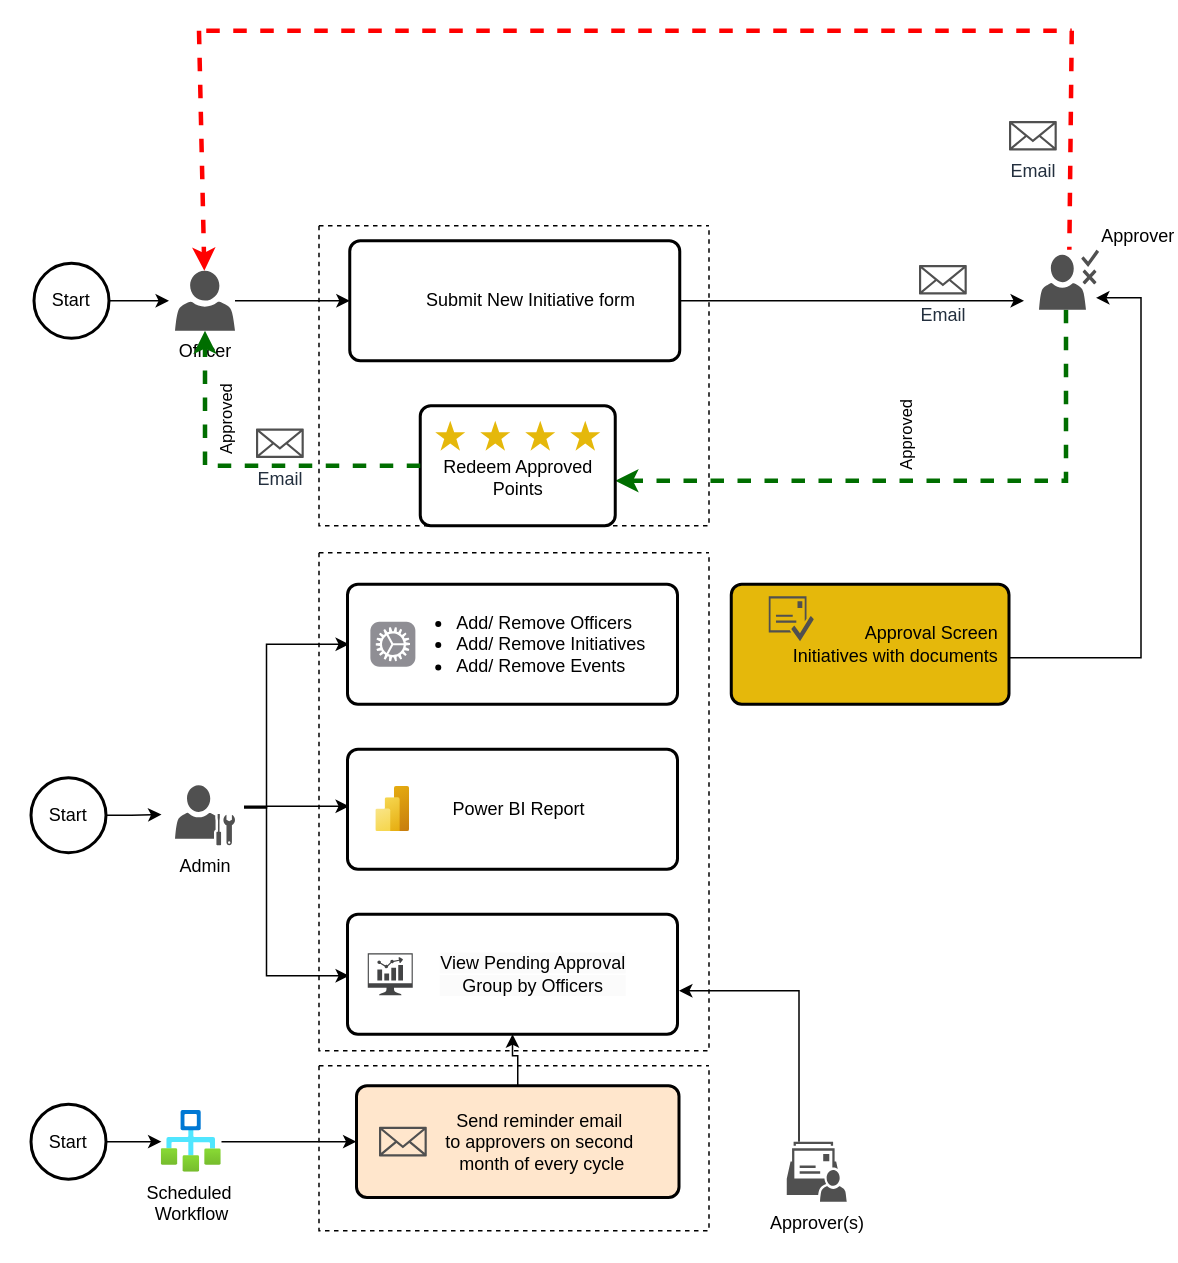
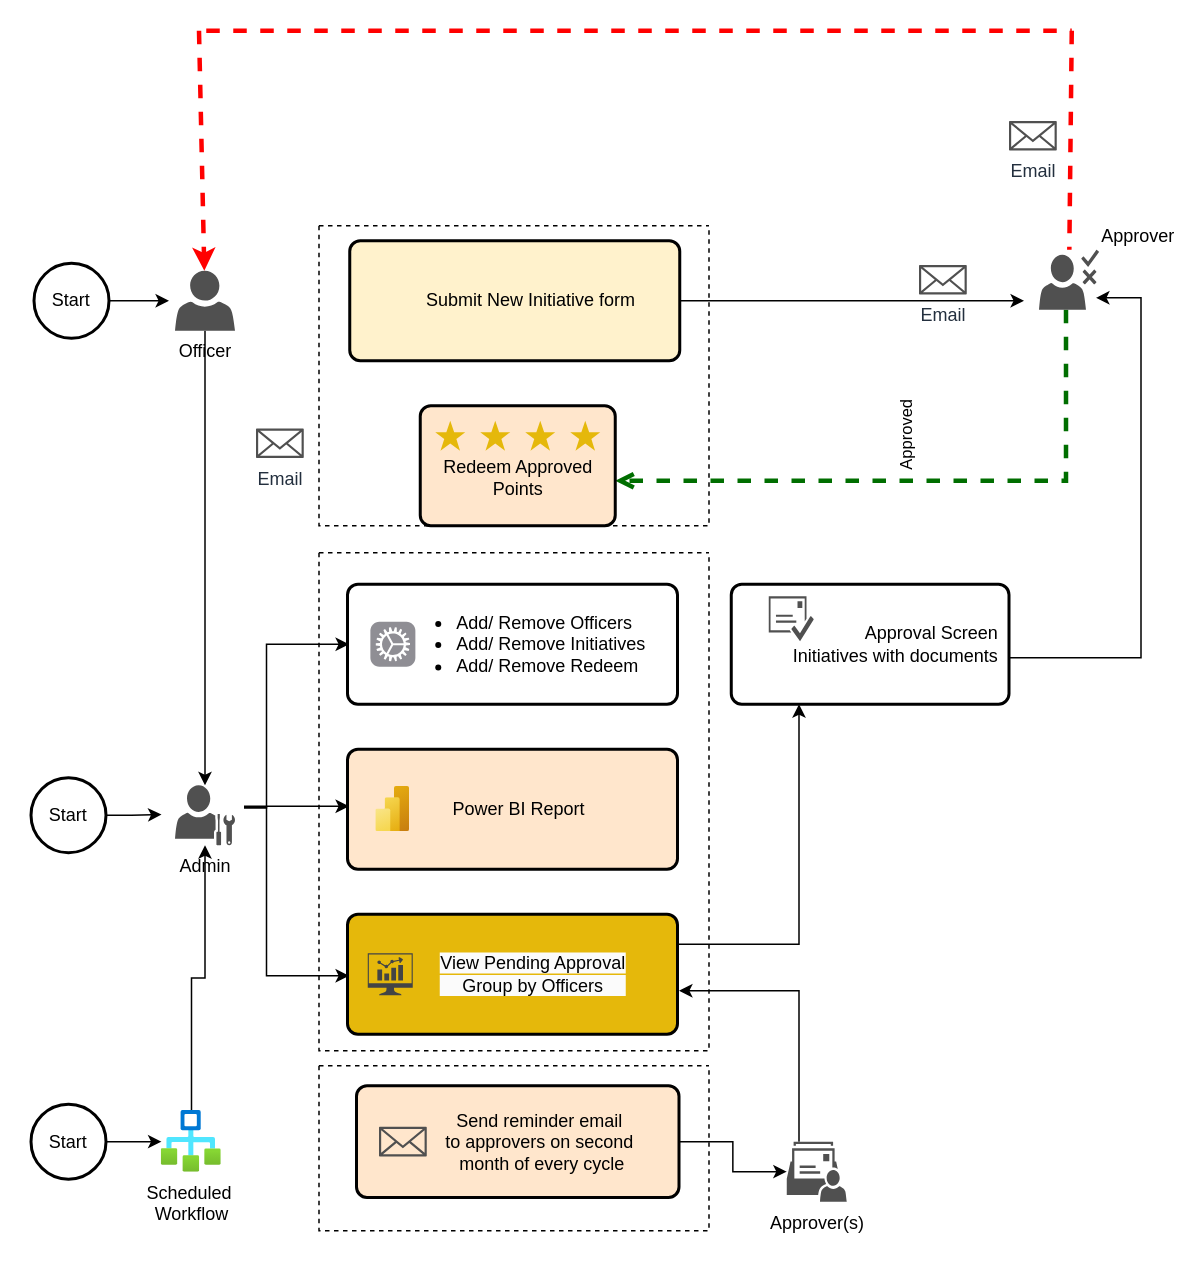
(287, 301) -> (205, 621)
(515, 301) -> (515, 301)
(386, 466) -> none
(518, 466) -> (518, 466)
(633, 481) -> (630, 481)
(521, 644) -> (521, 644)
(870, 644) -> (870, 644)
(512, 809) -> (512, 809)
none -> (799, 890)
(512, 974) -> (512, 974)
(518, 1062) -> (733, 1152)
(283, 1142) -> (193, 978)
